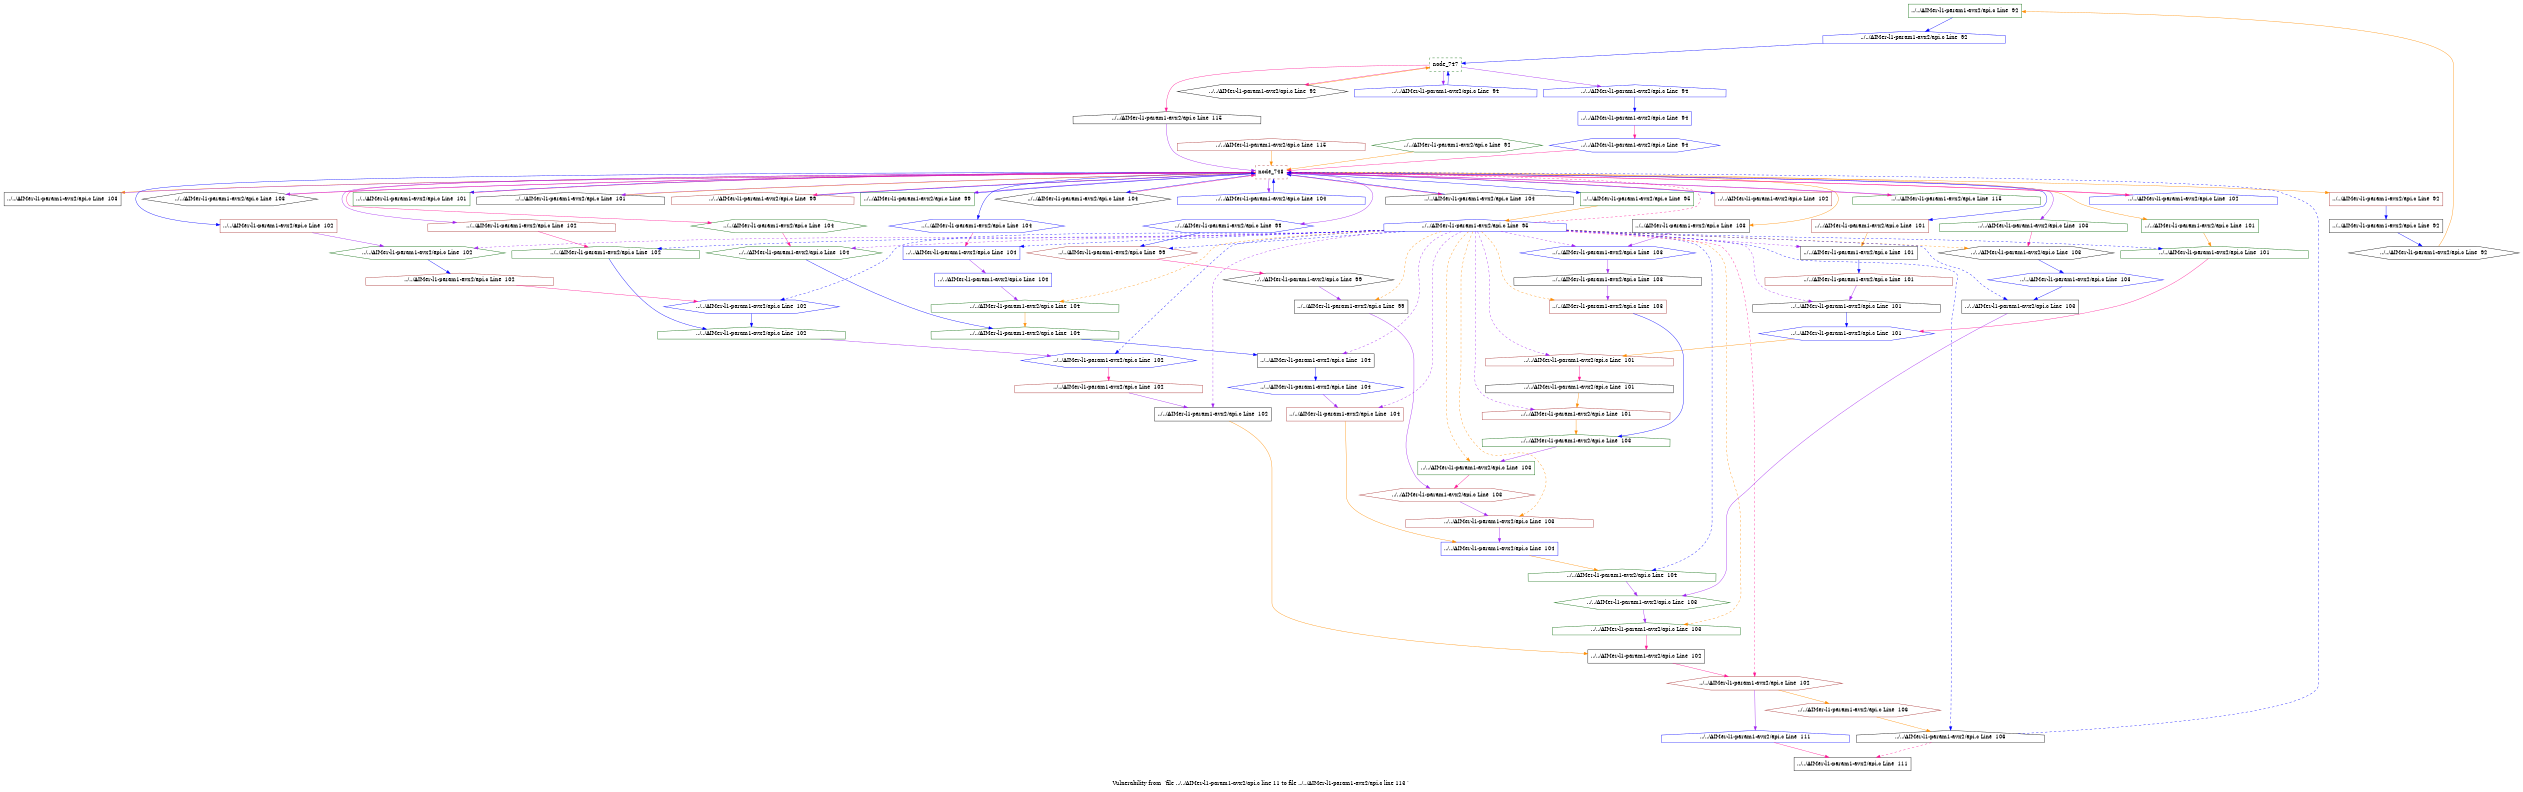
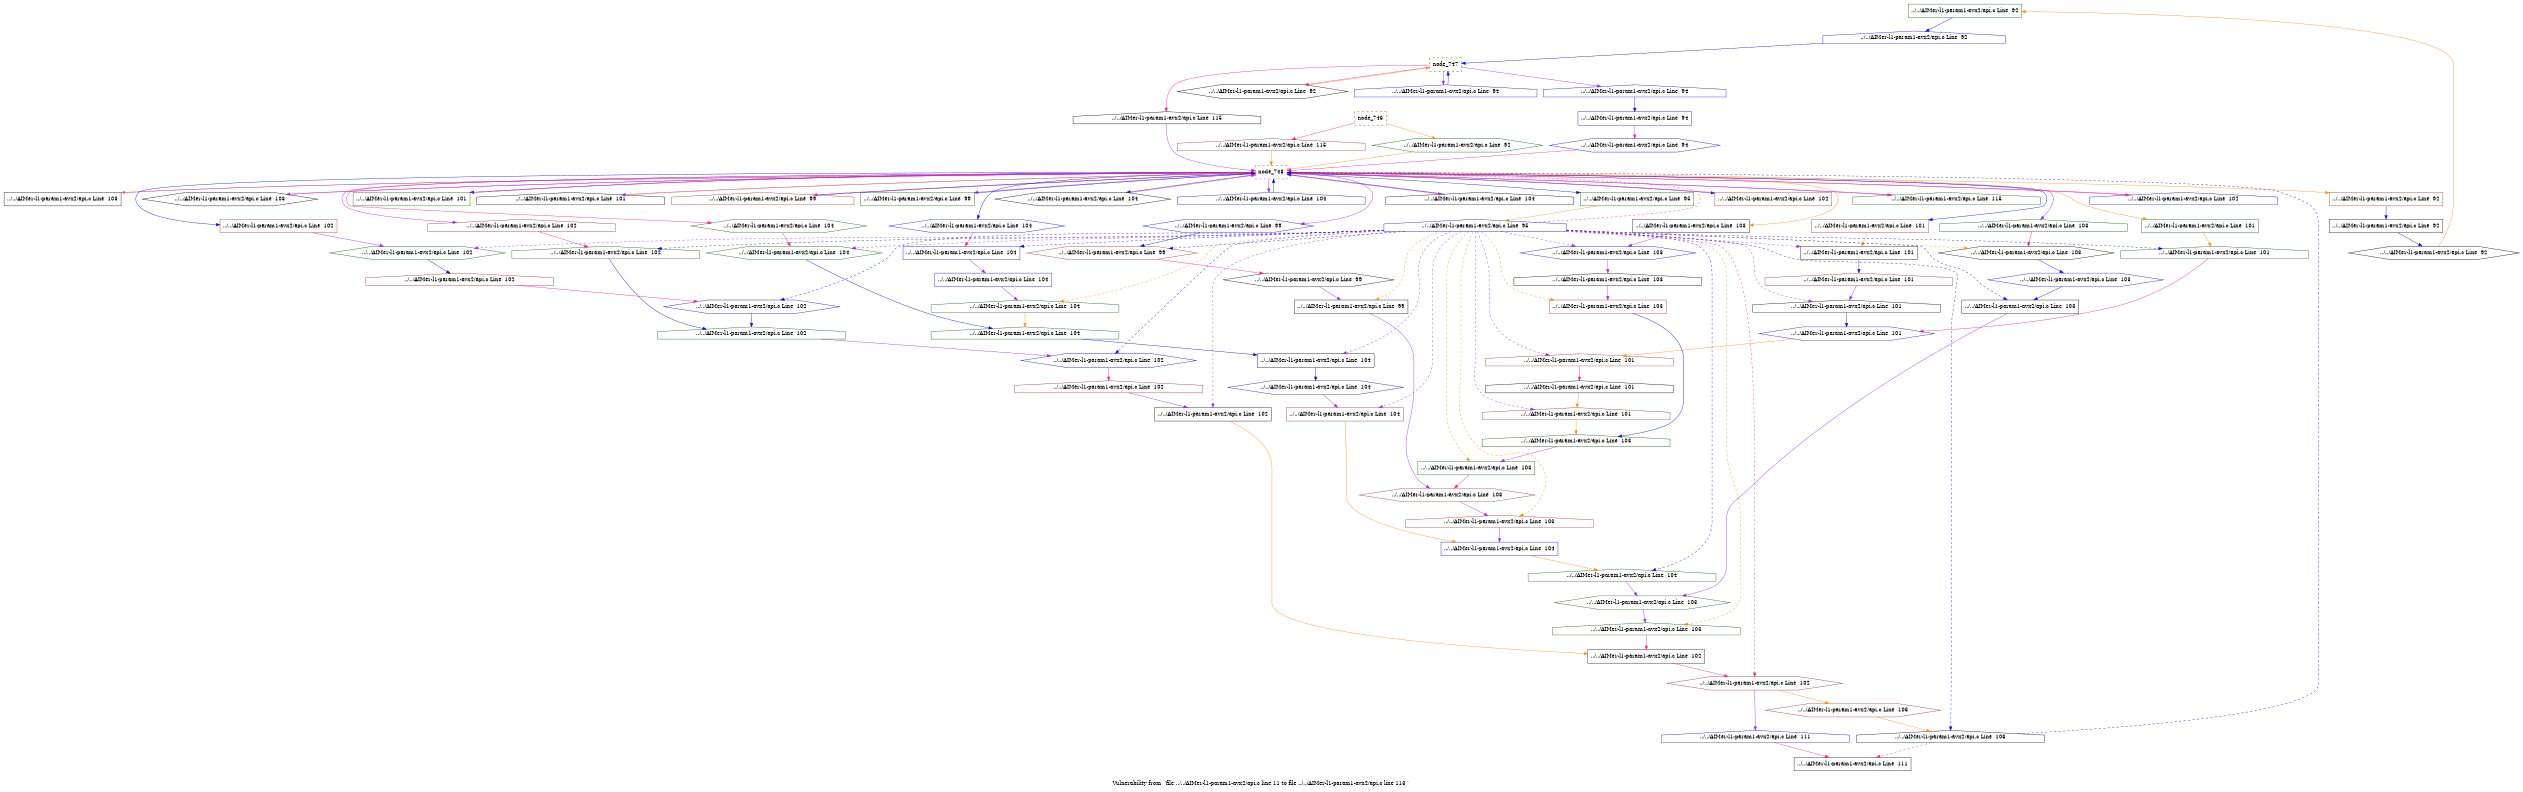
none -> (1371, 118)
